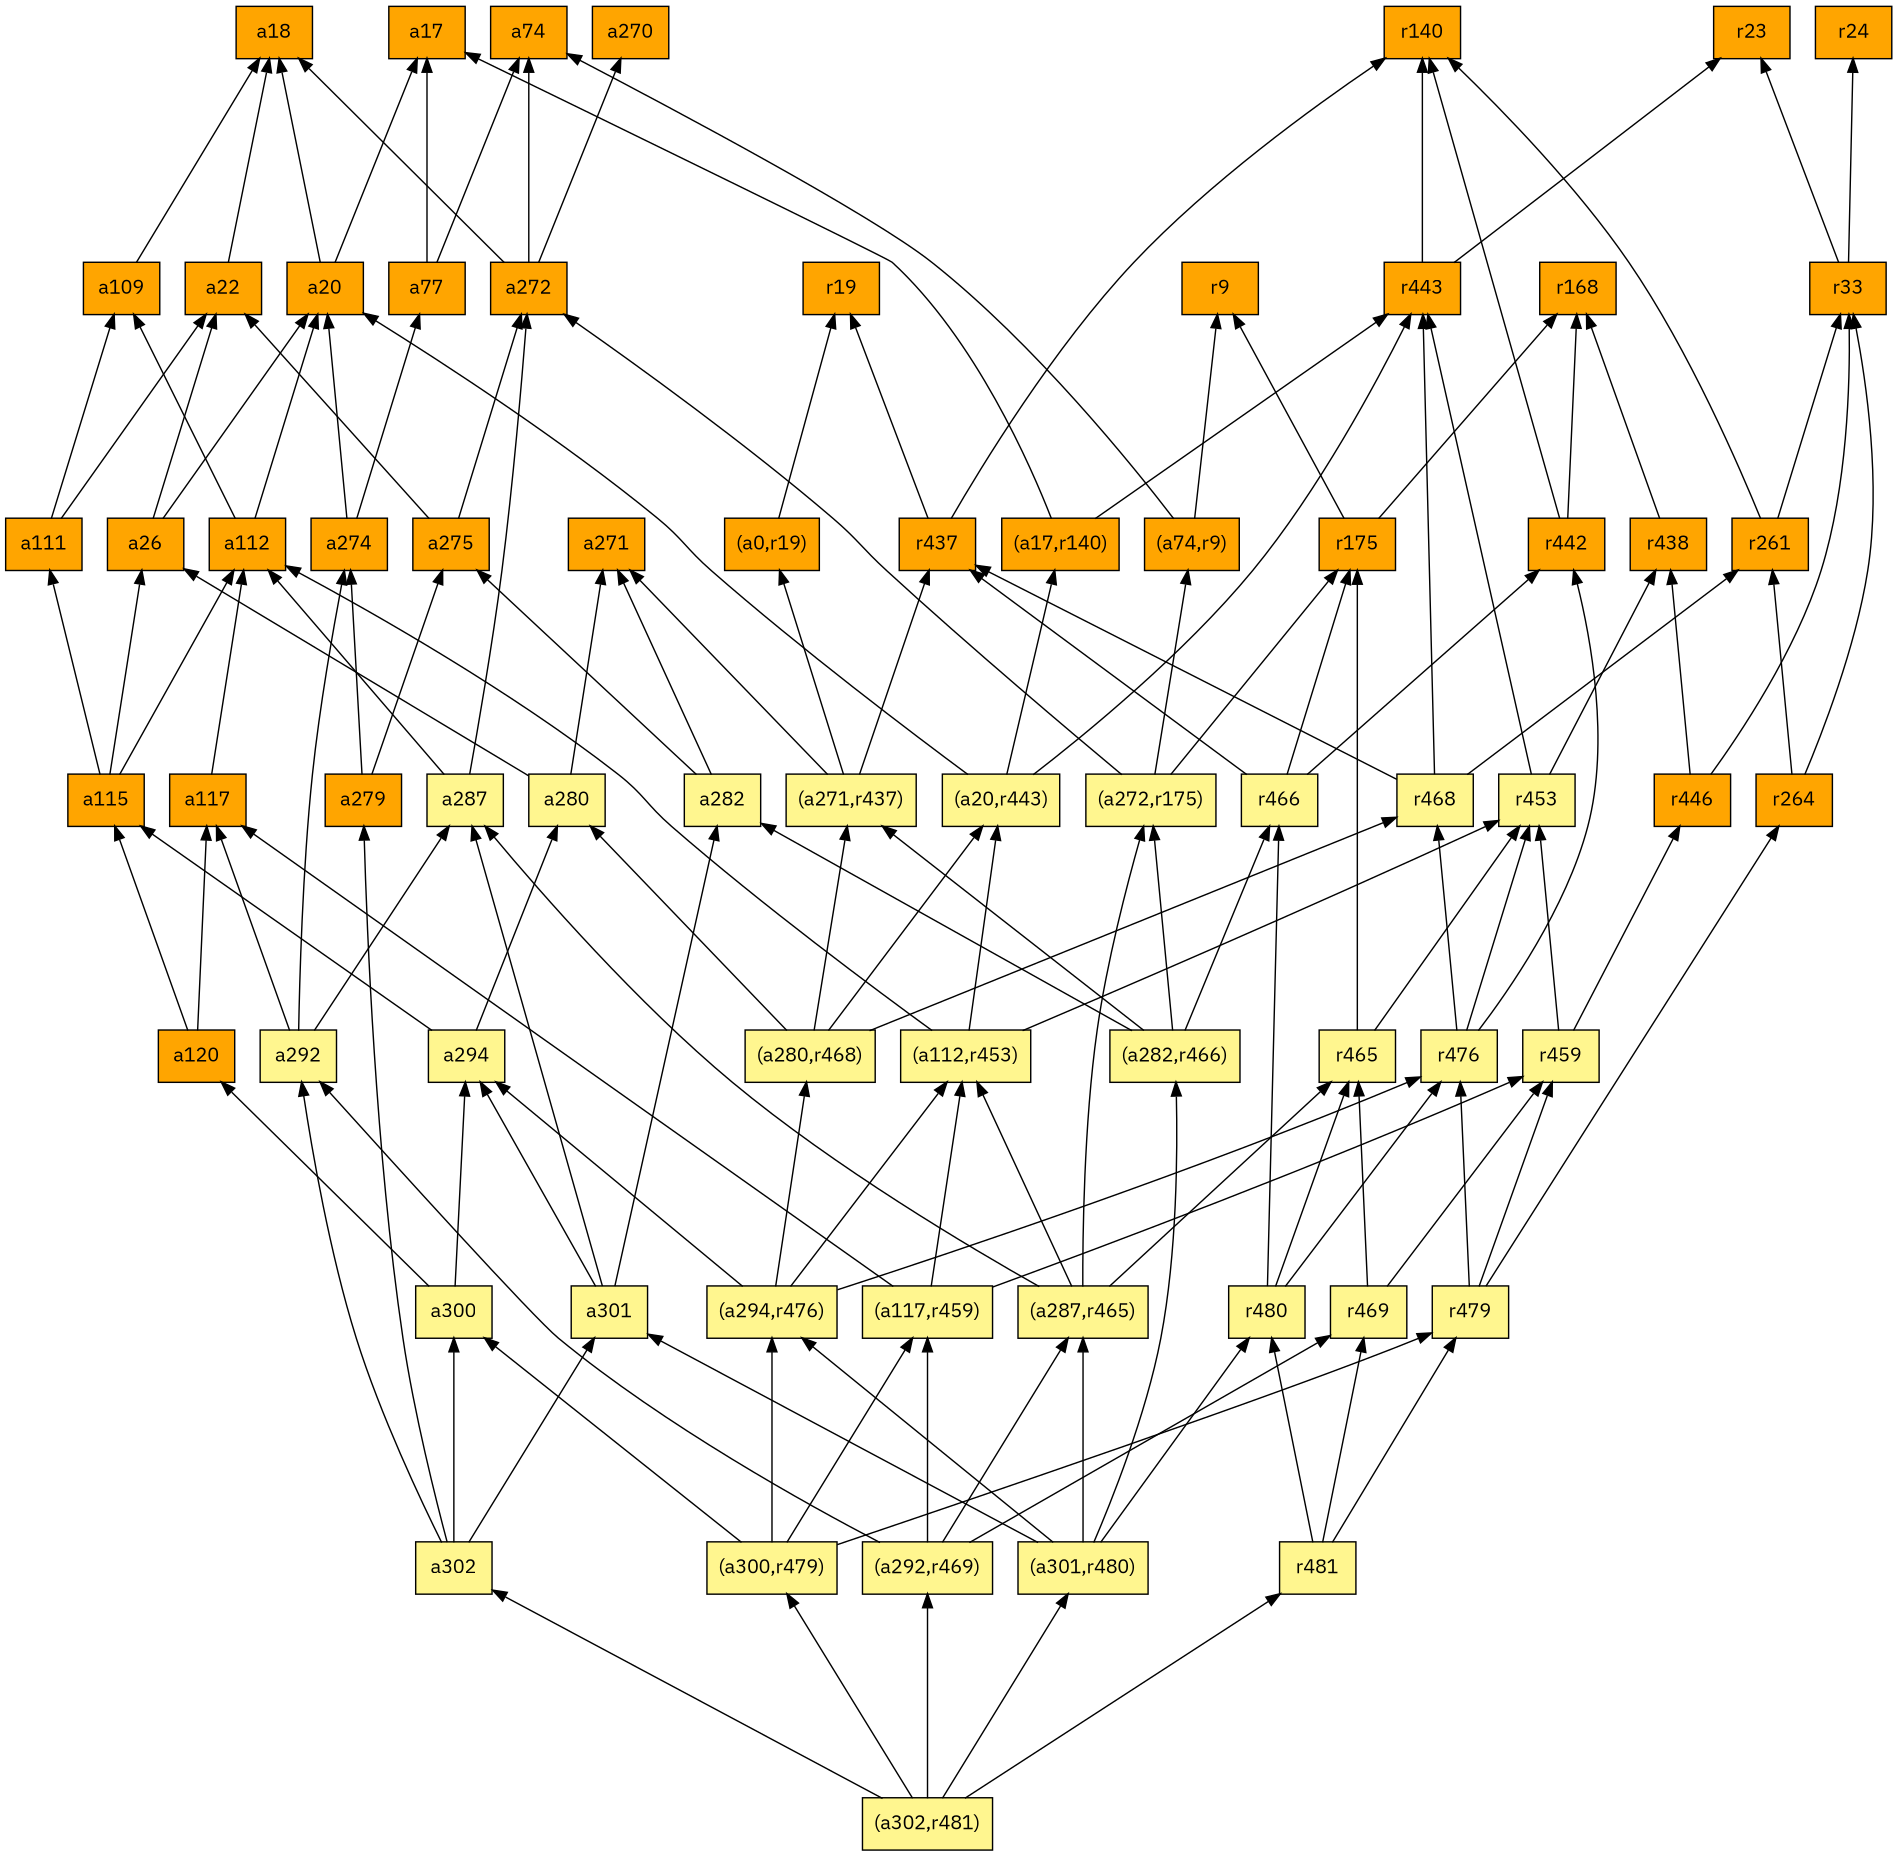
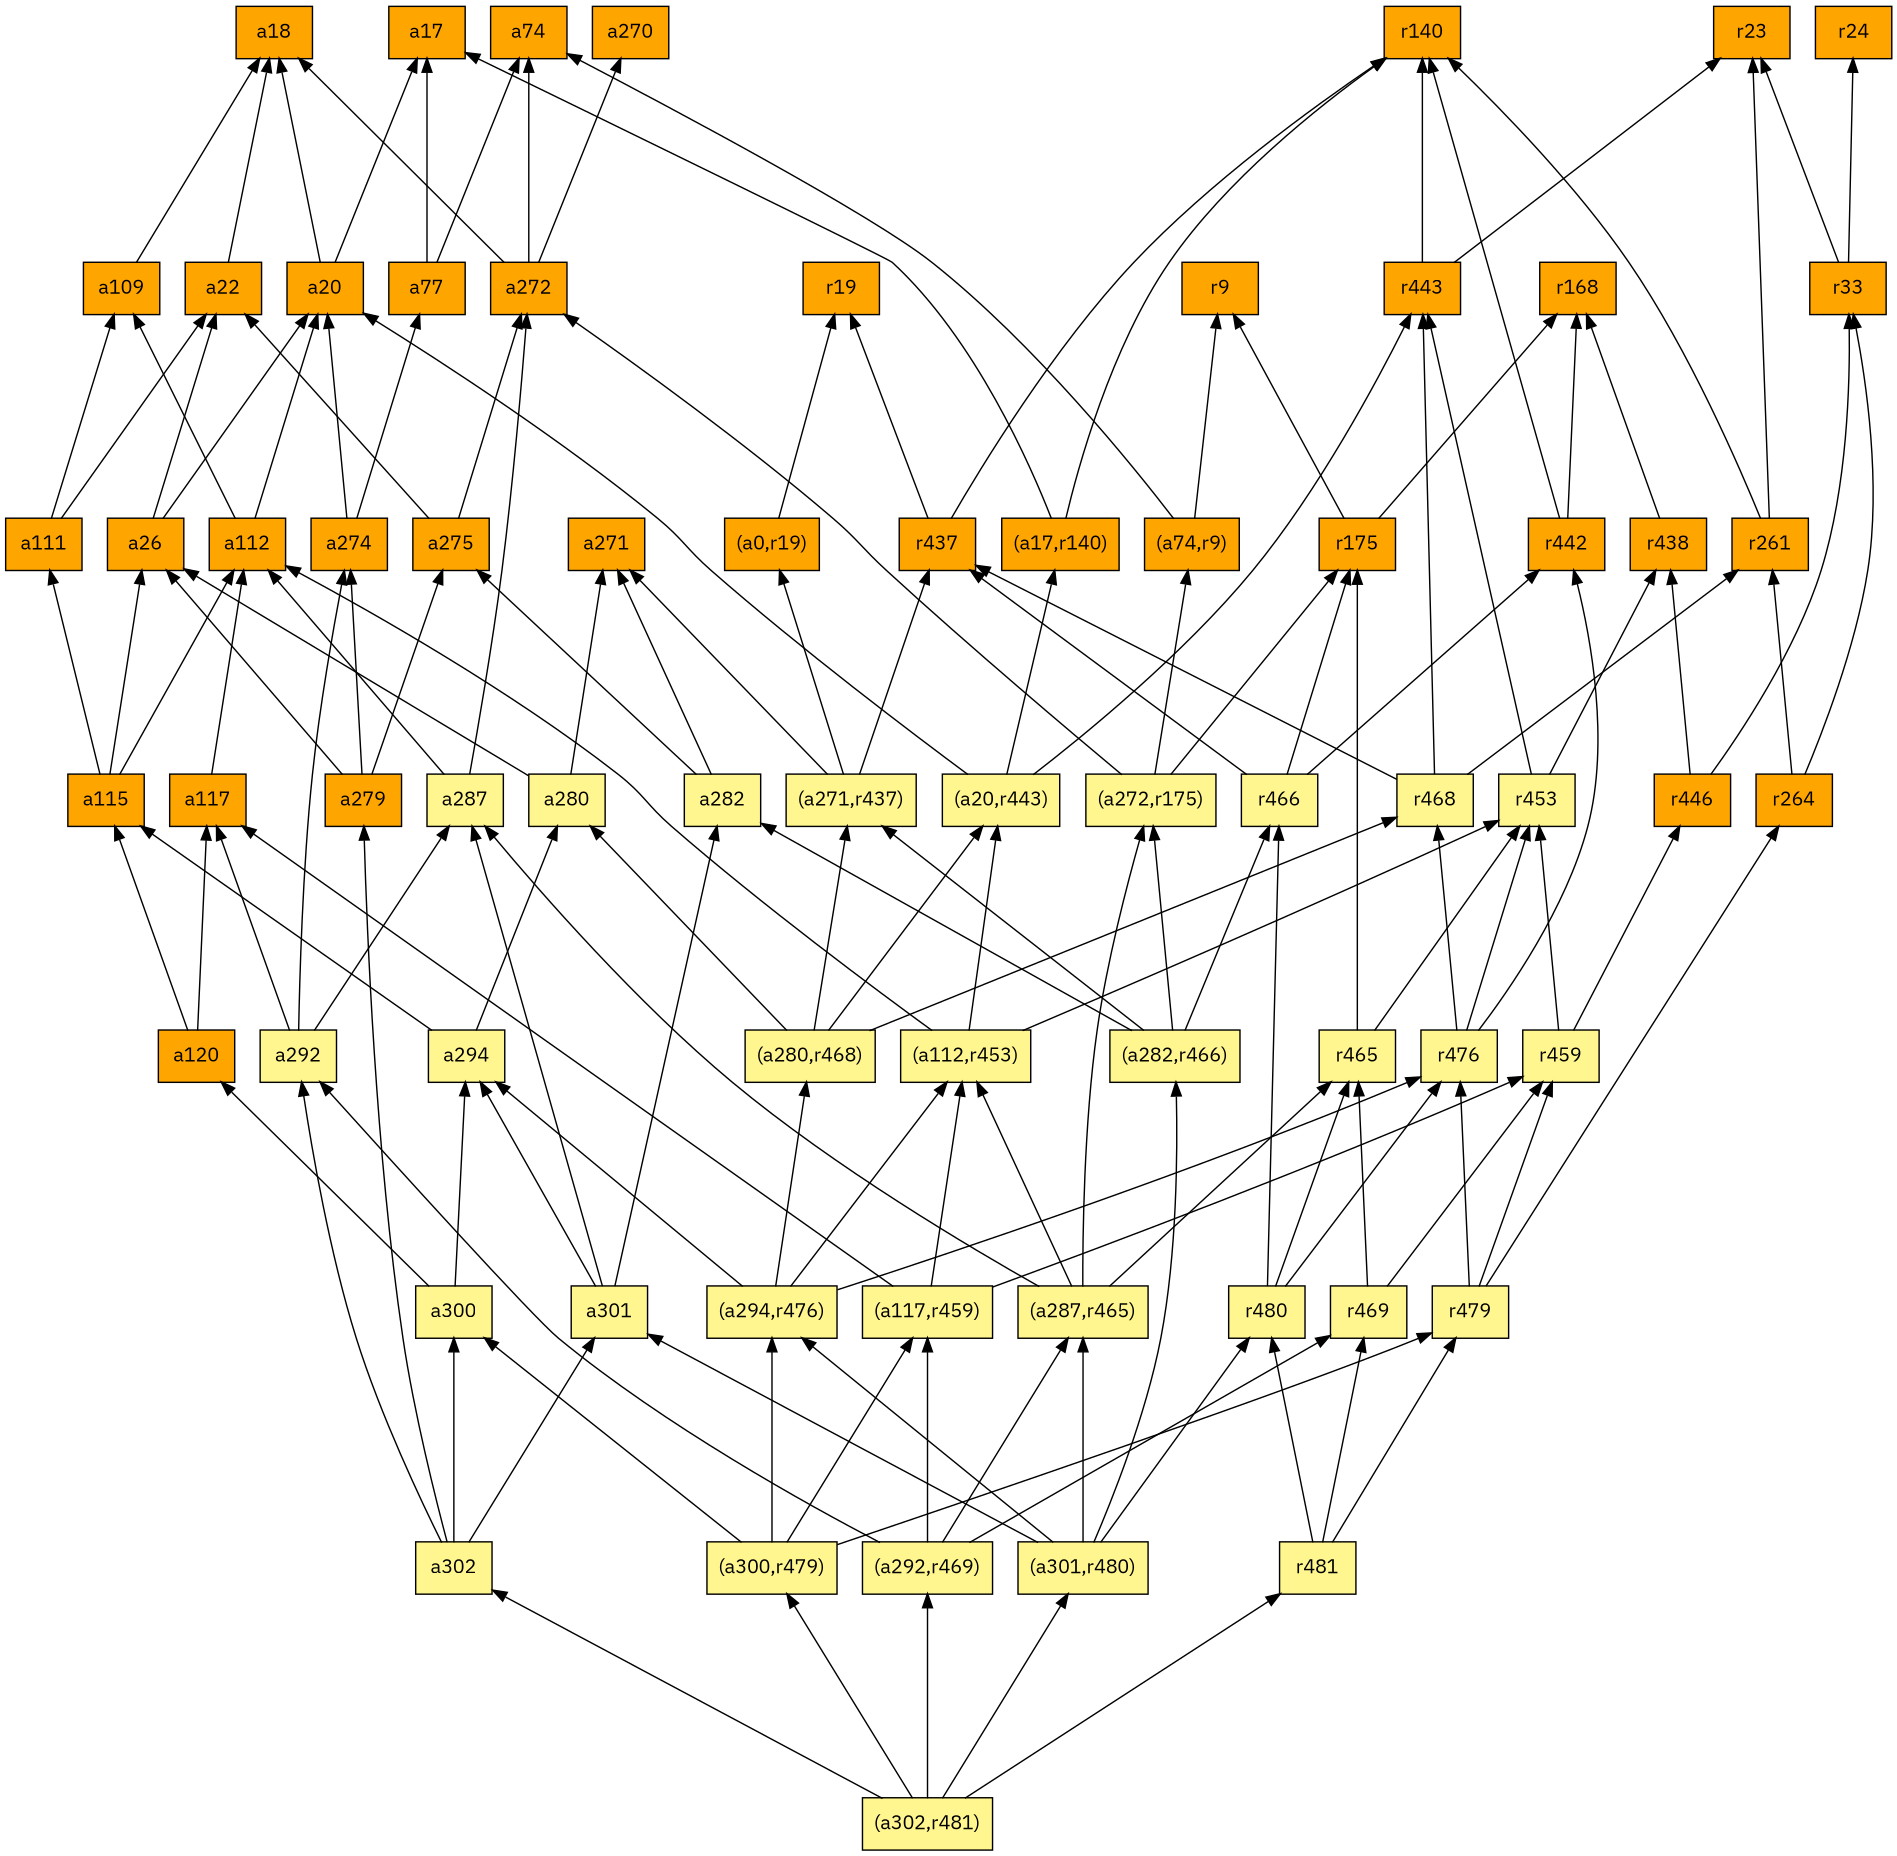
(1236, 420) -> (1171, 260)
(1807, 423) -> (1761, 296)
none -> (259, 678)
